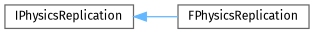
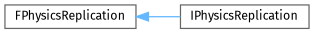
(162, 17) -> (164, 17)
